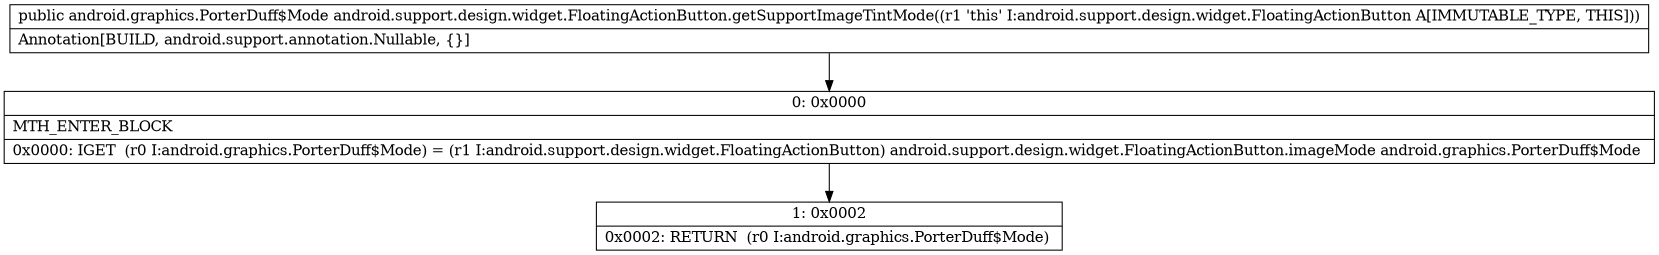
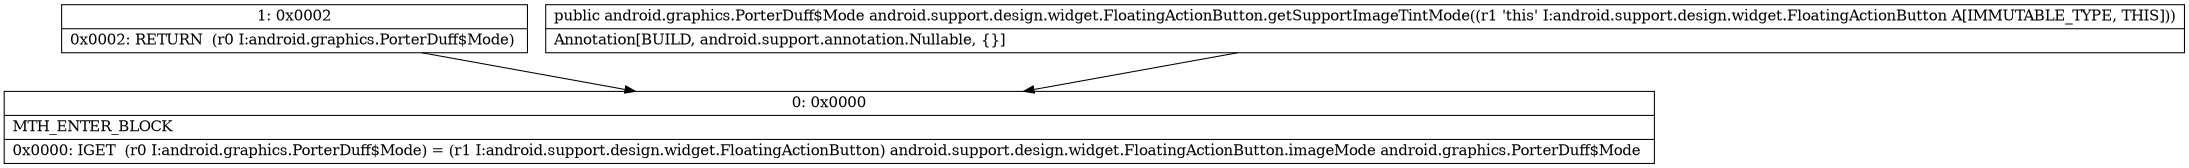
(829, 177) -> (523, 71)
